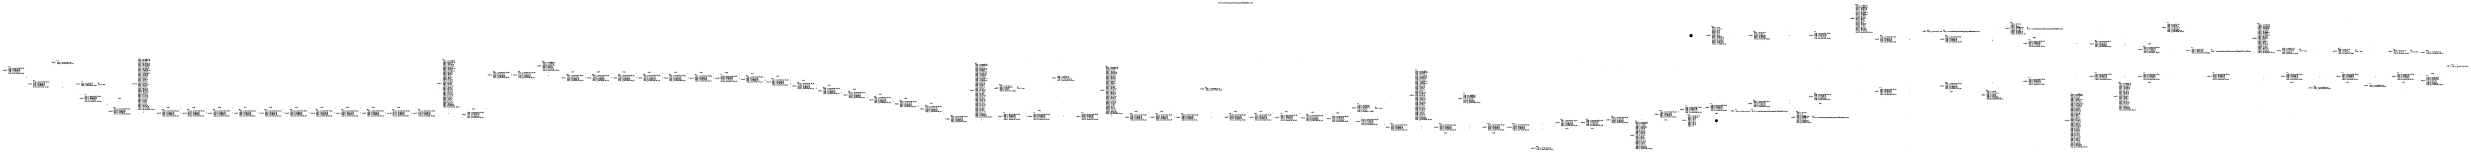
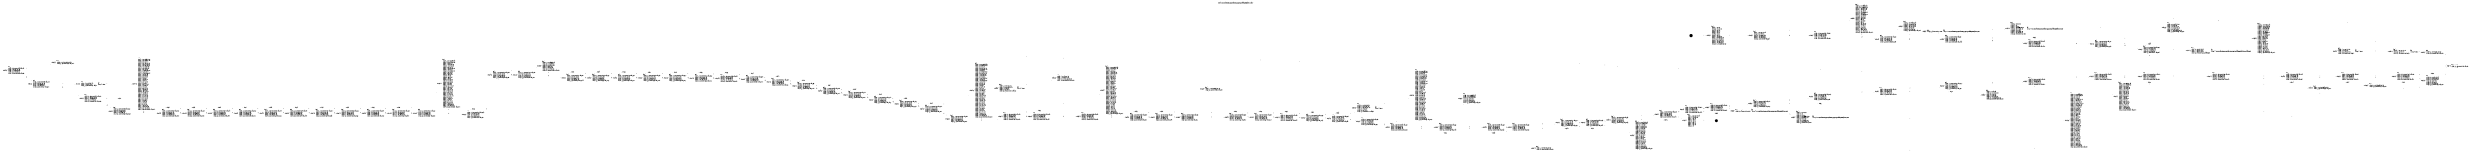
none -> (1910, 27)
(2292, 51) -> none
